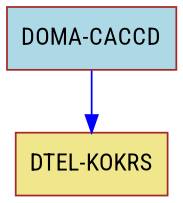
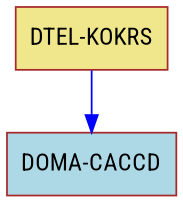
(92, 93) -> (92, 93)
